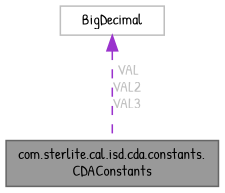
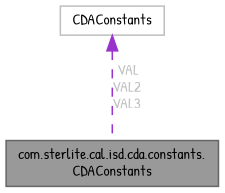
(112, 21) -> (112, 21)
